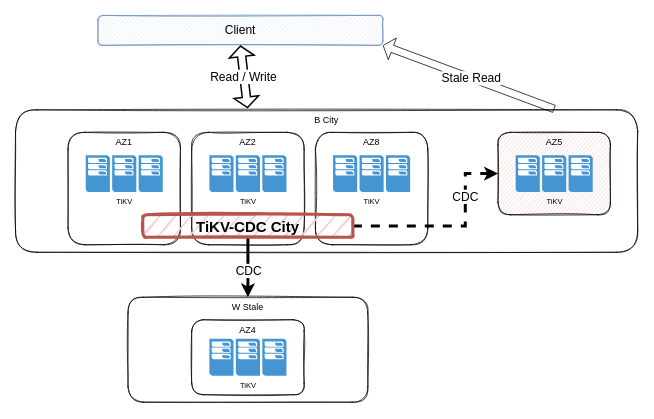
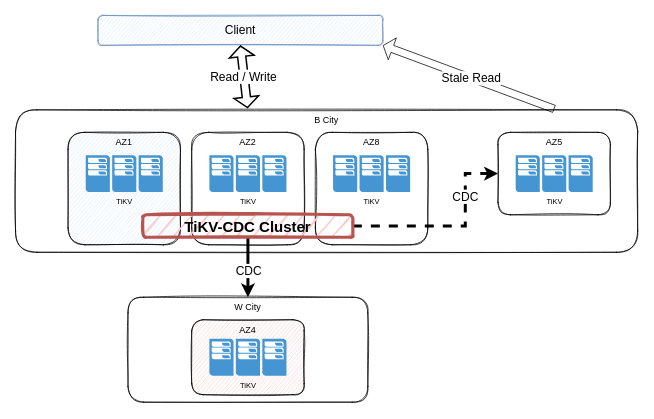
(124, 143) -> (124, 143)
(555, 143) -> (555, 143)
(248, 226) -> (248, 226)
(248, 308) -> (248, 308)
(248, 331) -> (248, 331)
